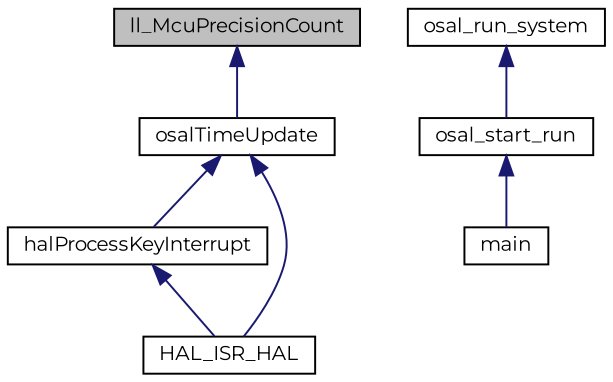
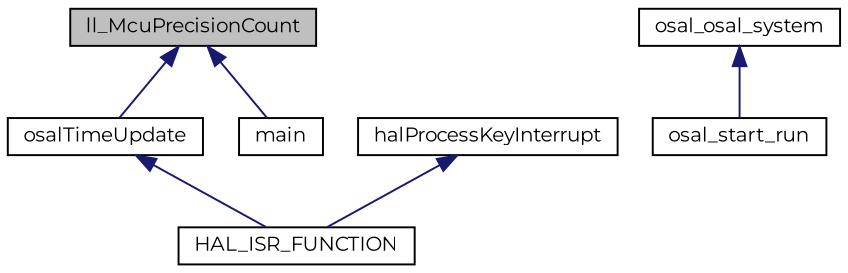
(506, 27) -> (740, 27)
(180, 199) -> none
(506, 201) -> (244, 90)
(229, 355) -> (297, 246)
